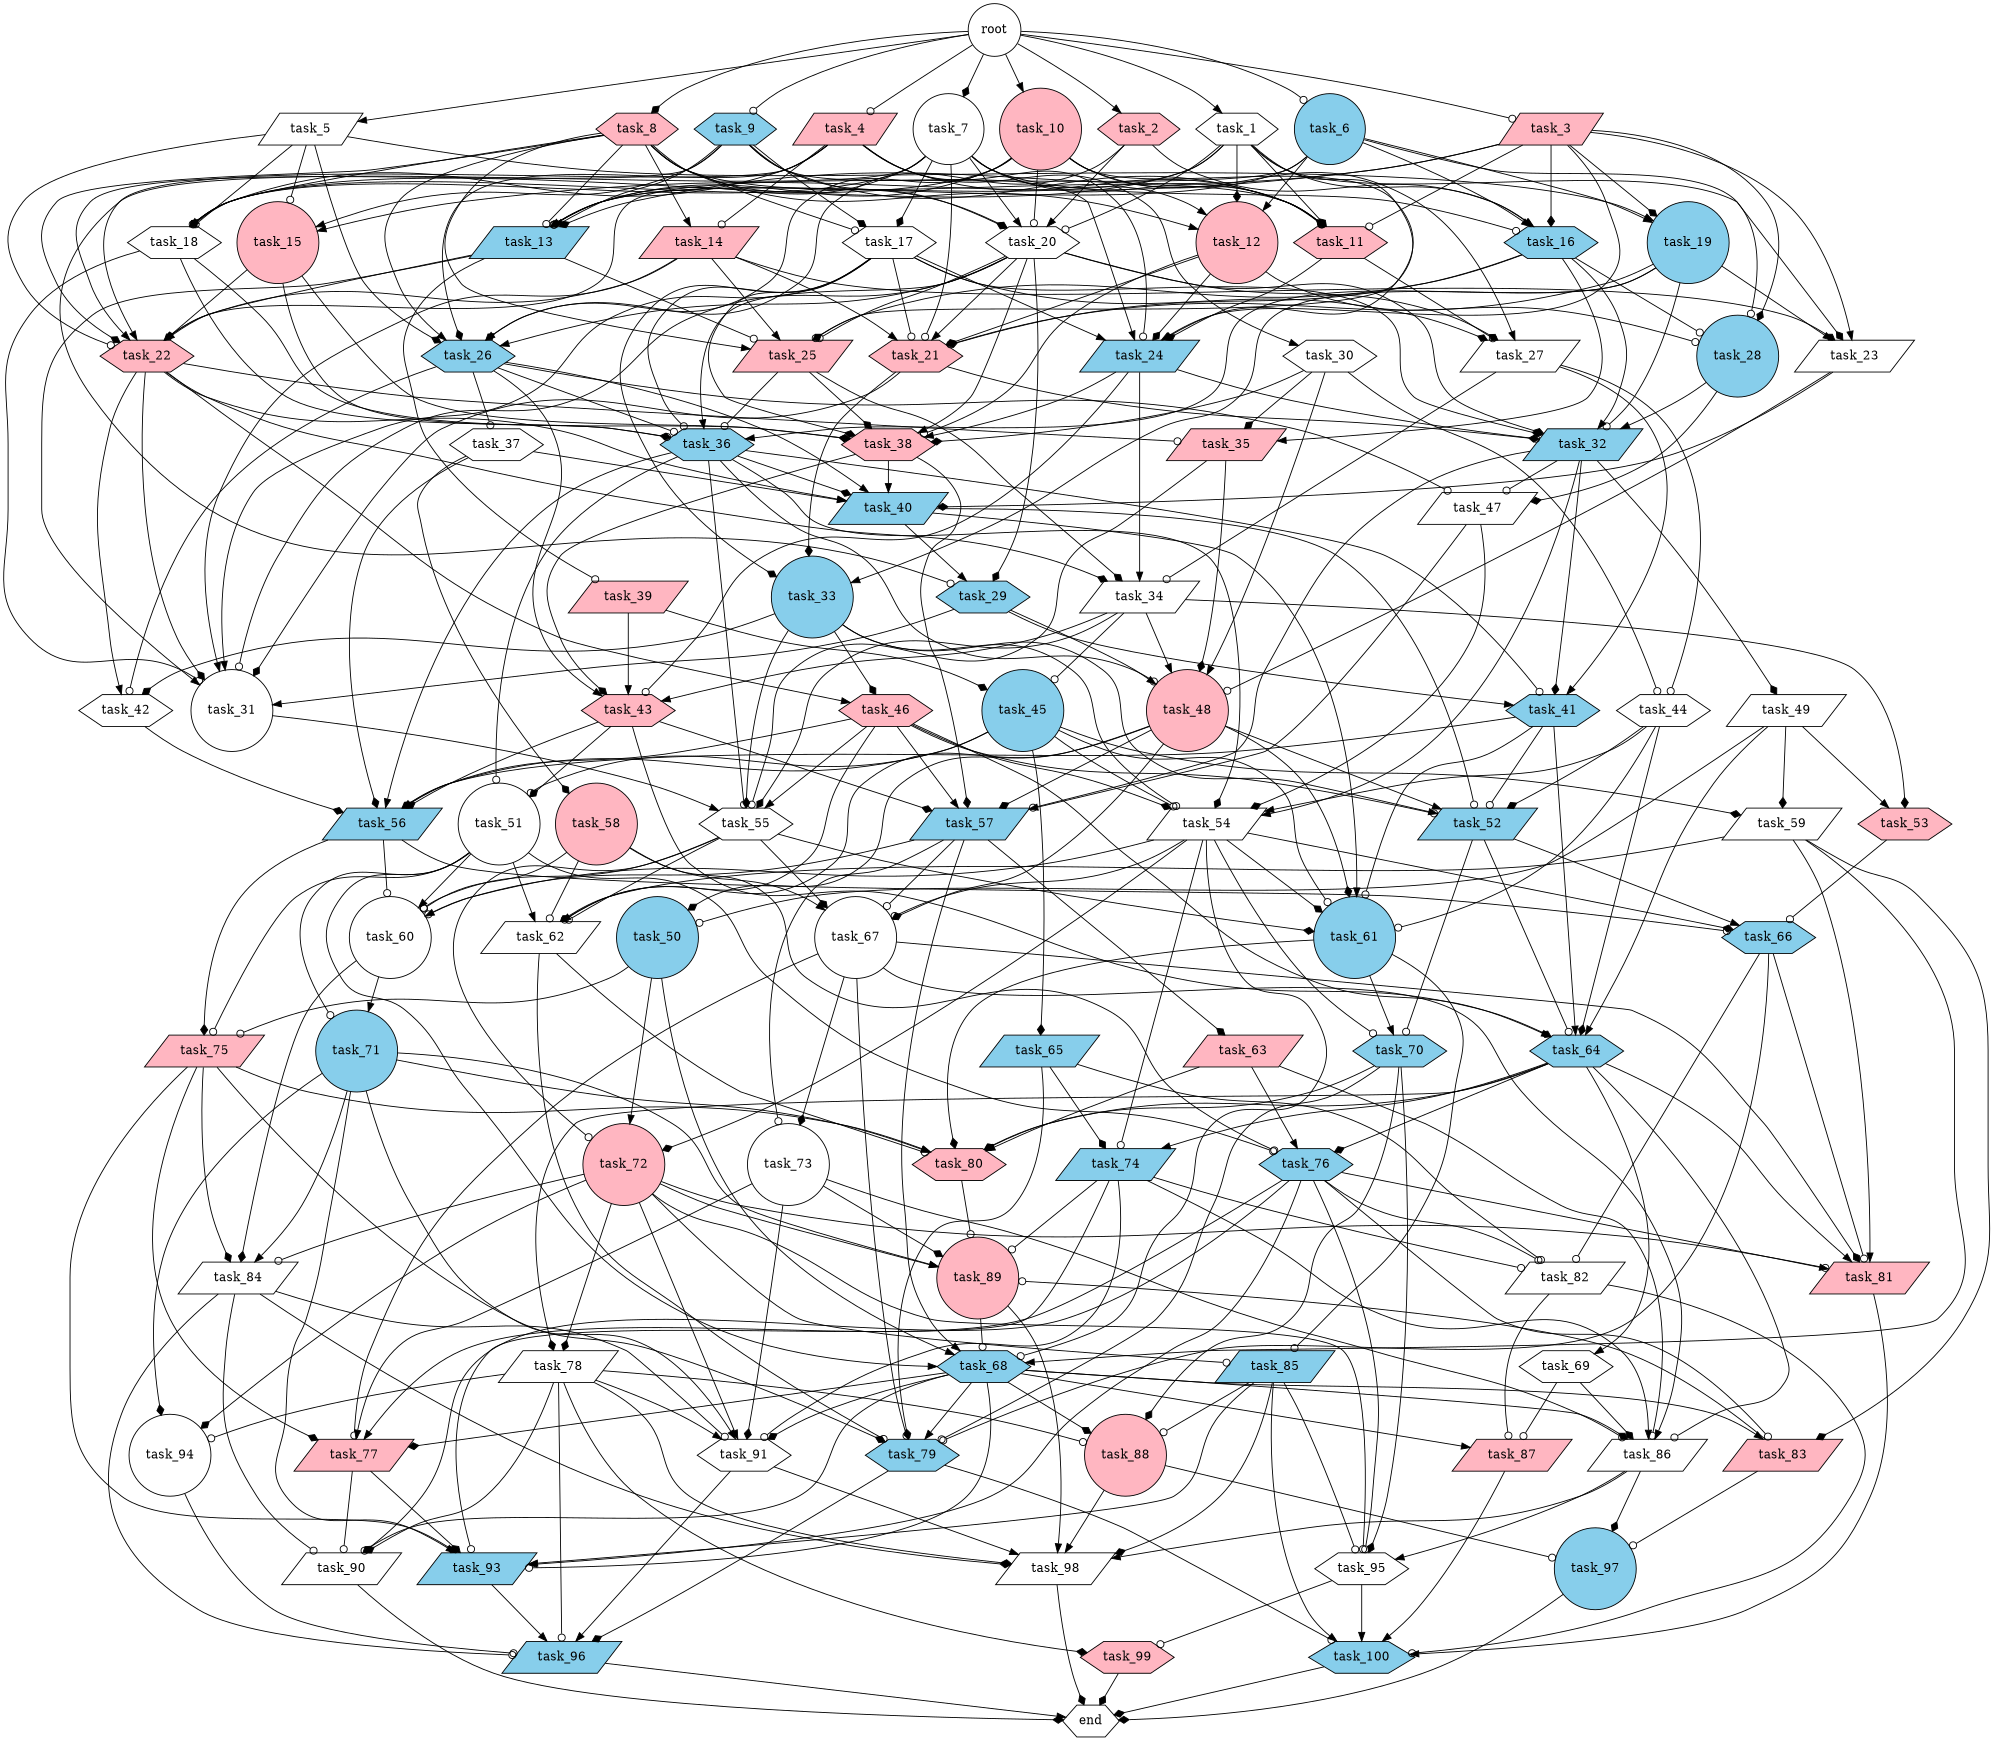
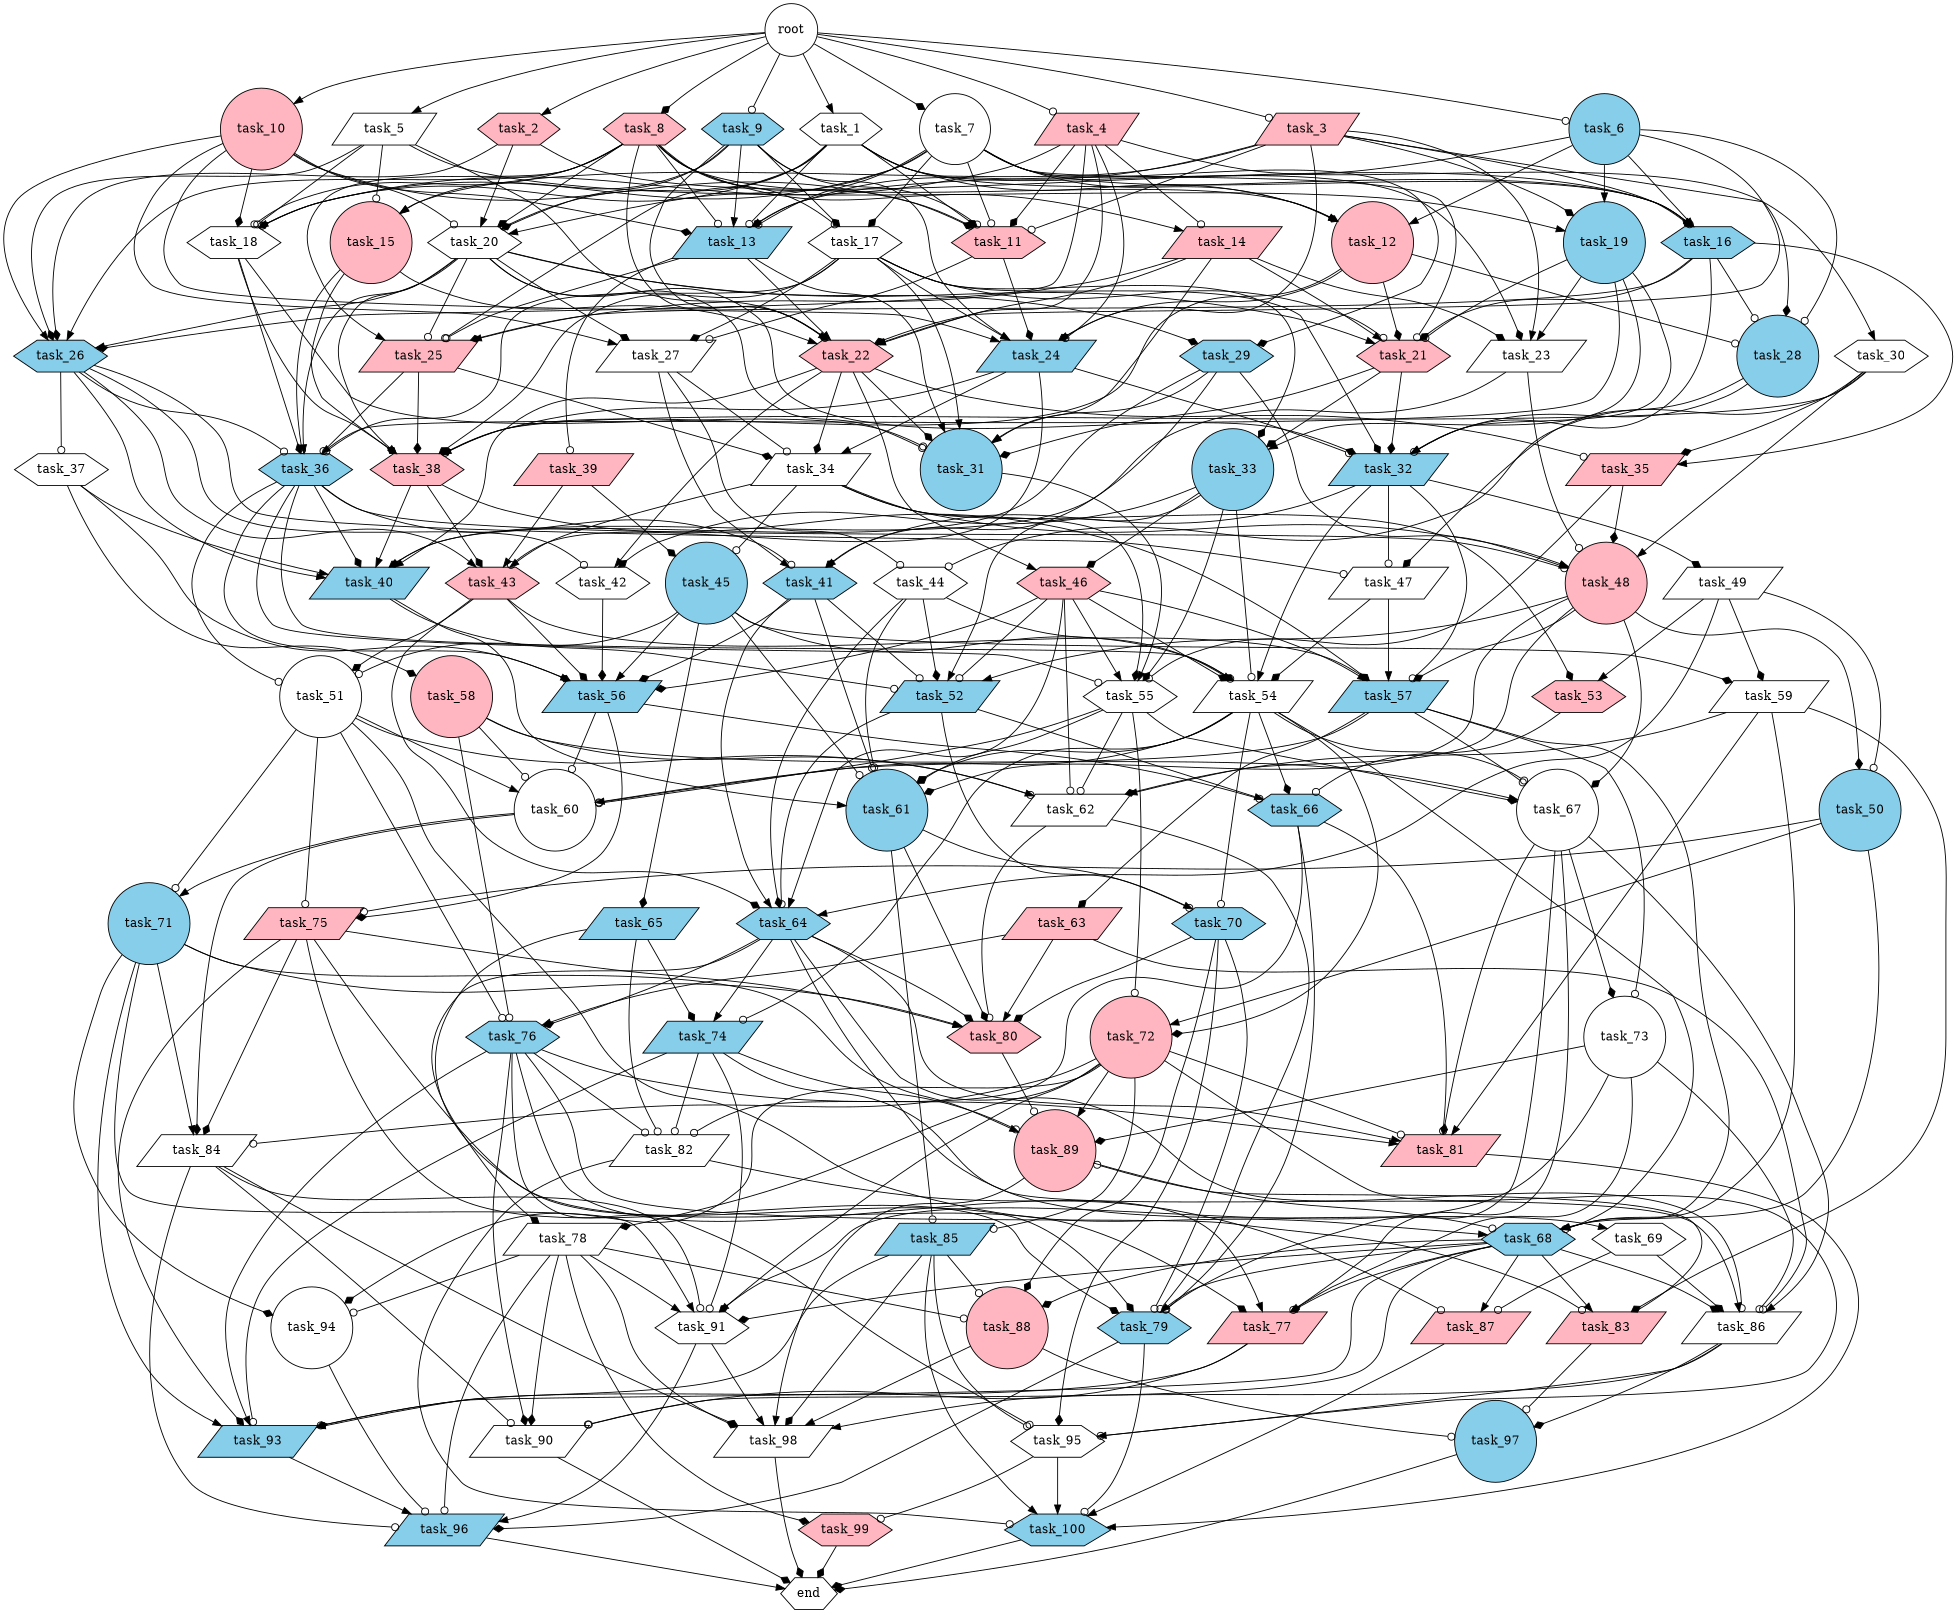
(86, 387) -> (1435, 224)
(927, 545) -> (1031, 499)
(232, 711) -> (961, 470)
